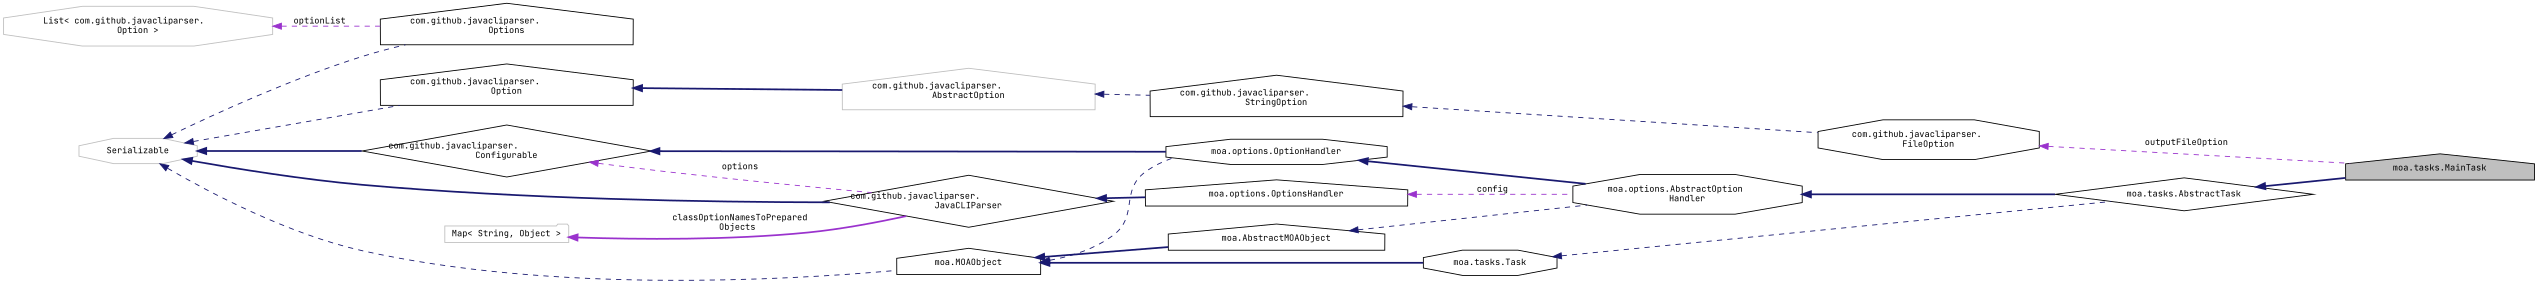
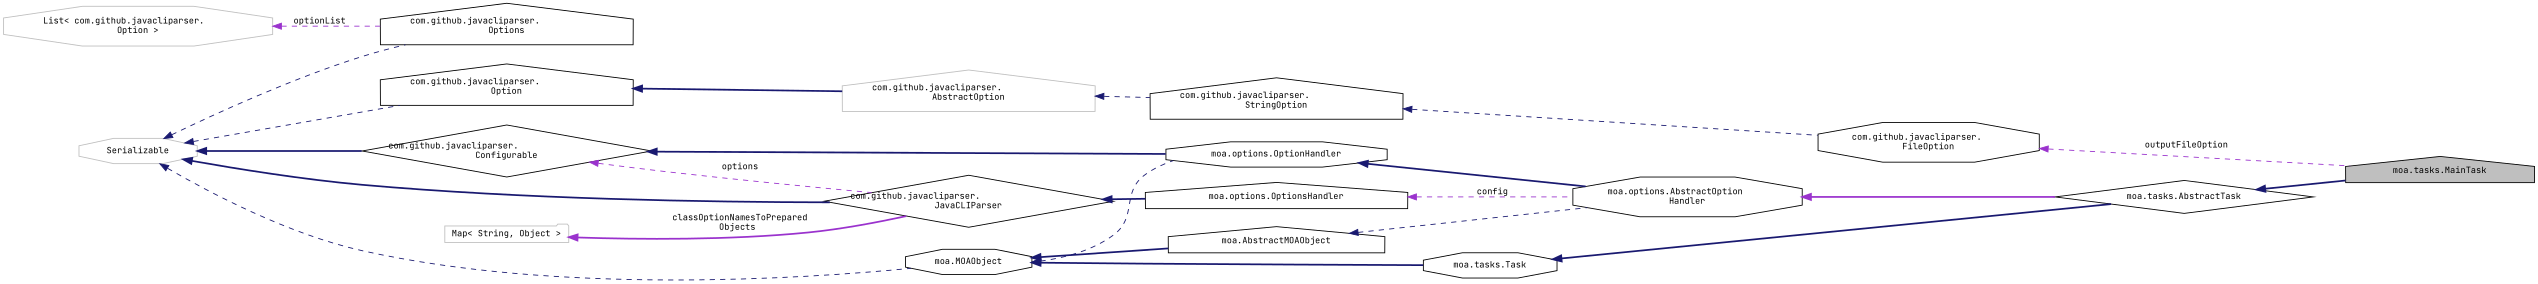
(1933, 194) -> (1933, 197)
(1836, 229) -> (1836, 231)
(969, 263) -> (969, 262)
